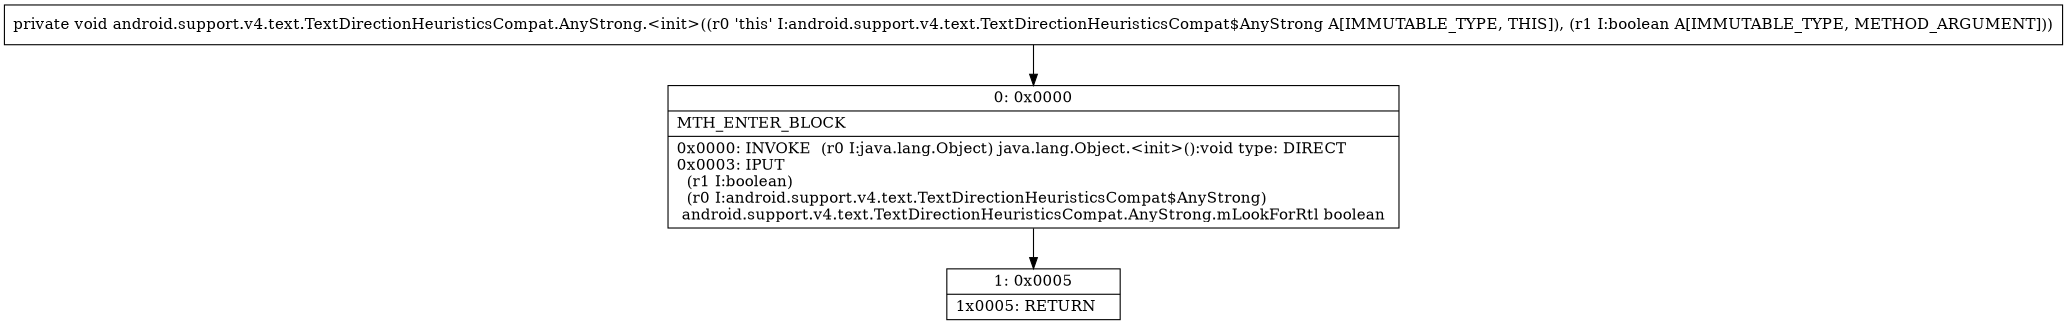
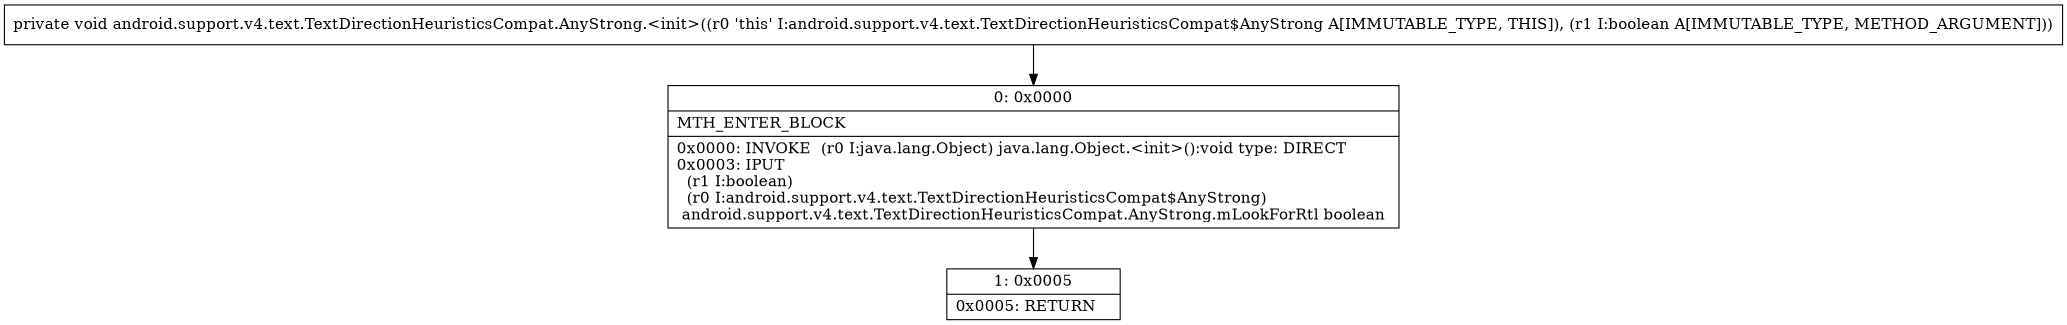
(1034, 306) -> (1034, 306)
